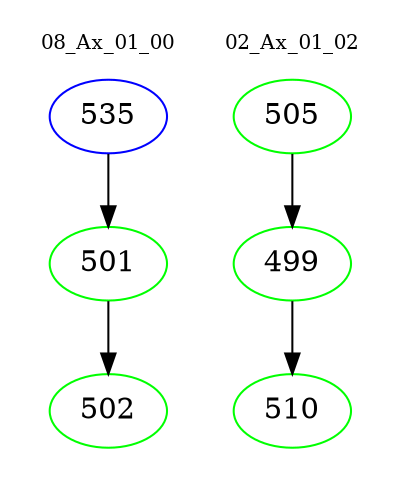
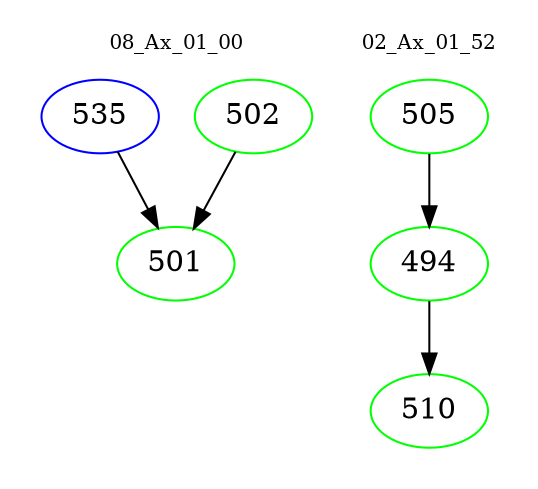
(292, 44) -> (429, 44)
(292, 264) -> (429, 264)
(108, 327) -> (220, 181)
